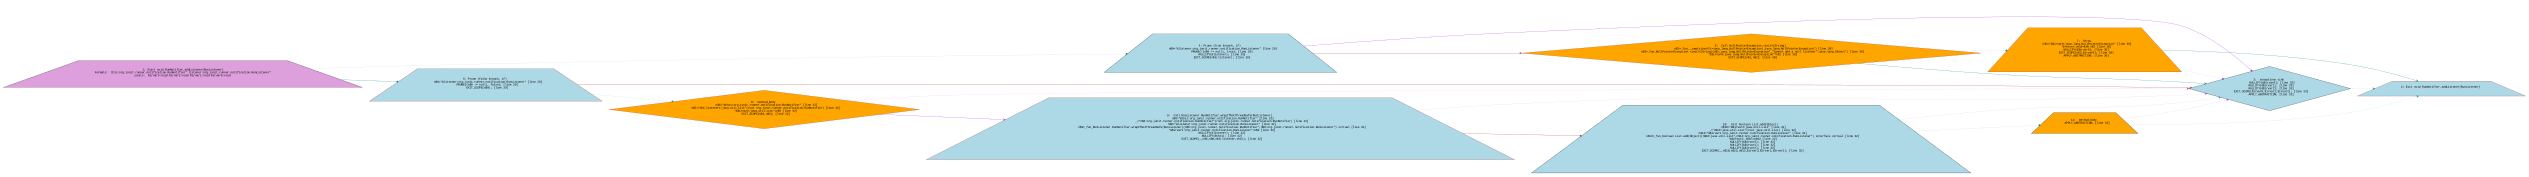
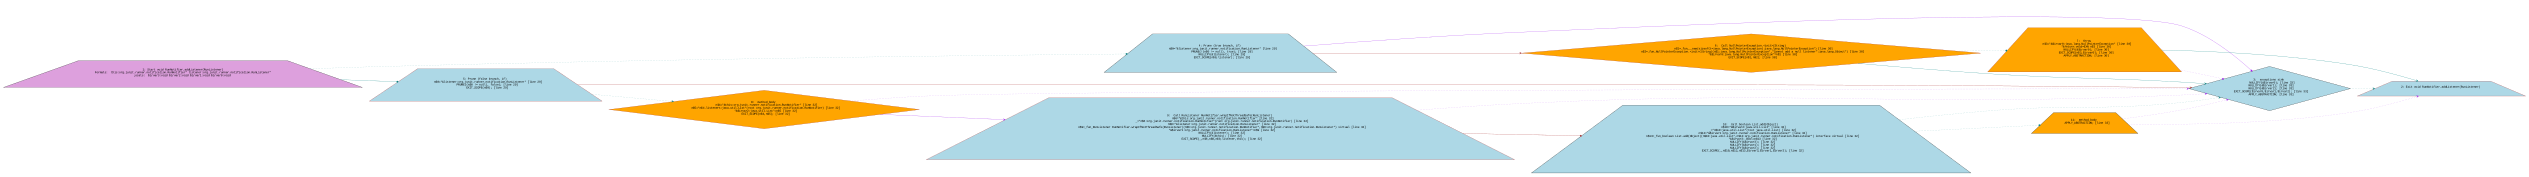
(2273, 120) -> (2273, 120)
